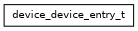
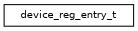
(69, 15) -> (69, 15)
